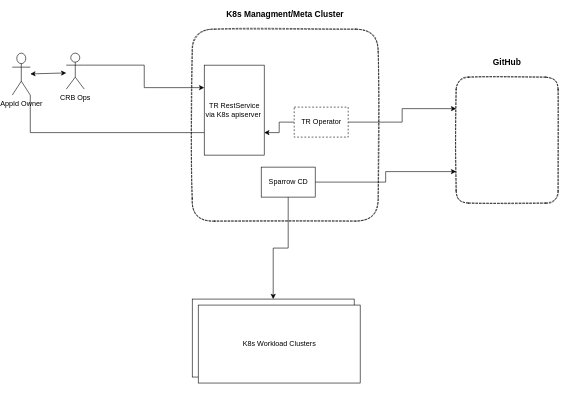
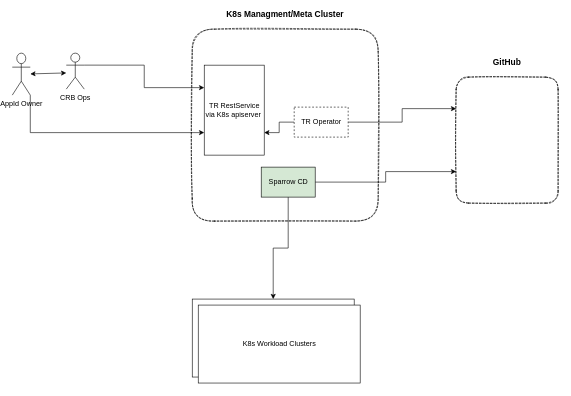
(200, 133) -> (198, 133)
(288, 182) -> (288, 182)
